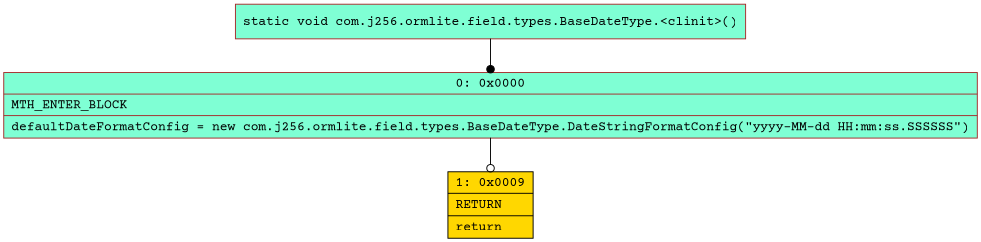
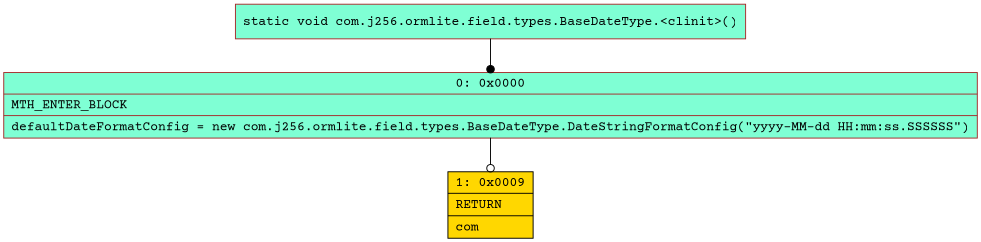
(479, 227) -> (467, 227)
